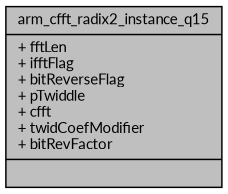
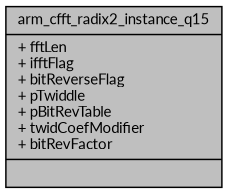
(35, 112) -> (65, 112)
